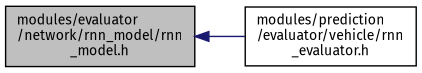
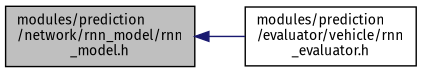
(100, 36) -> (100, 36)
